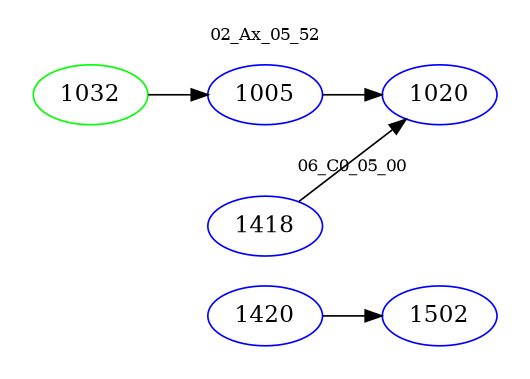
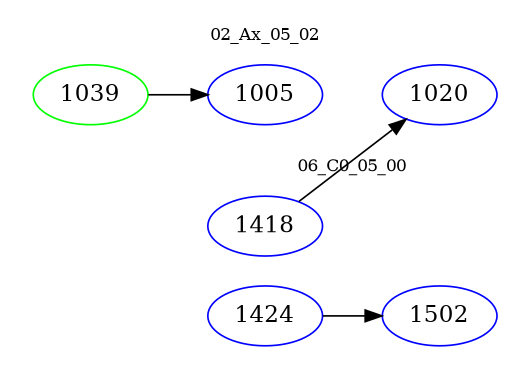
(265, 36) -> (265, 36)
(91, 95) -> (91, 95)
(344, 95) -> none
(265, 316) -> (265, 316)
